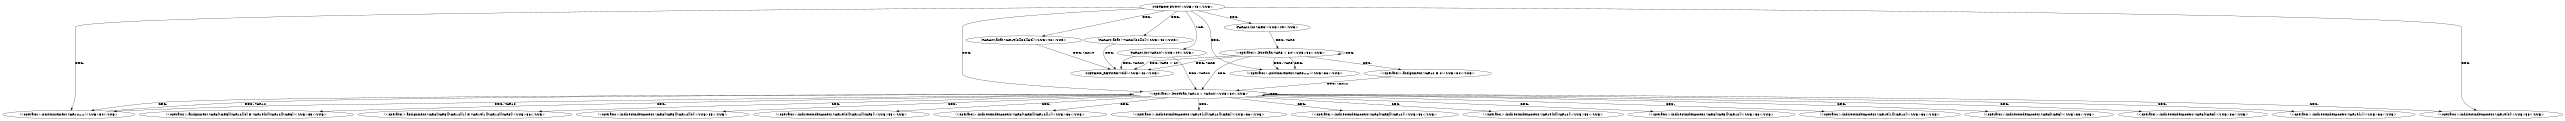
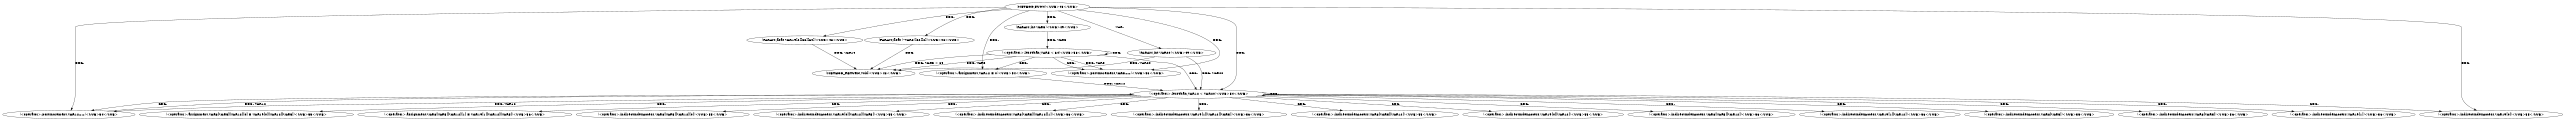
none -> (994, 30)
